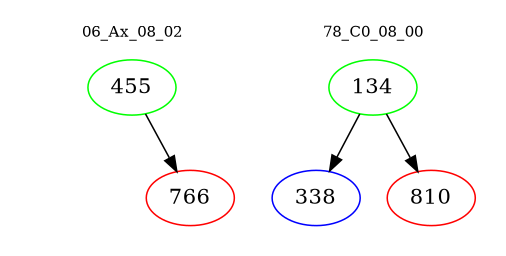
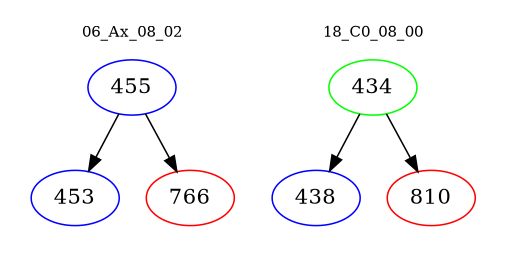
(374, 33) -> (374, 33)
(132, 87) -> (132, 87)
(373, 87) -> (373, 87)
none -> (75, 198)
(316, 198) -> (316, 198)
